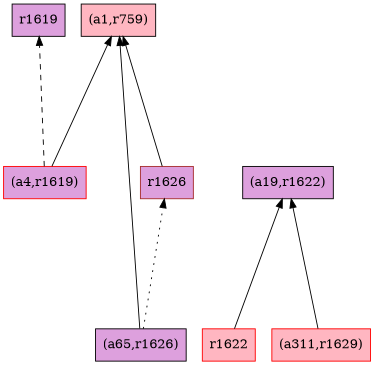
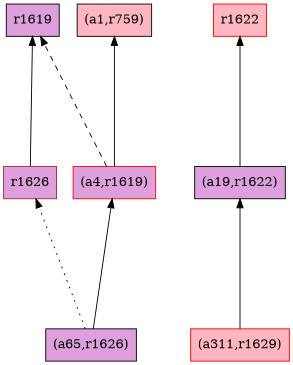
(144, 106) -> (31, 106)
(130, 187) -> (102, 268)
(257, 268) -> (240, 106)
